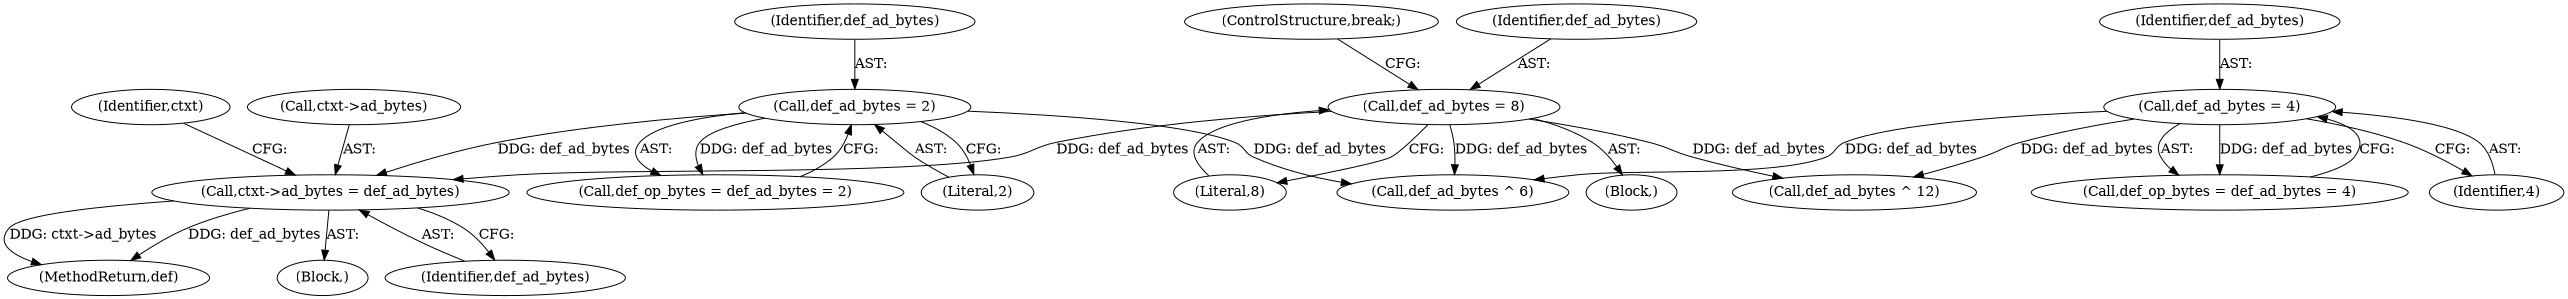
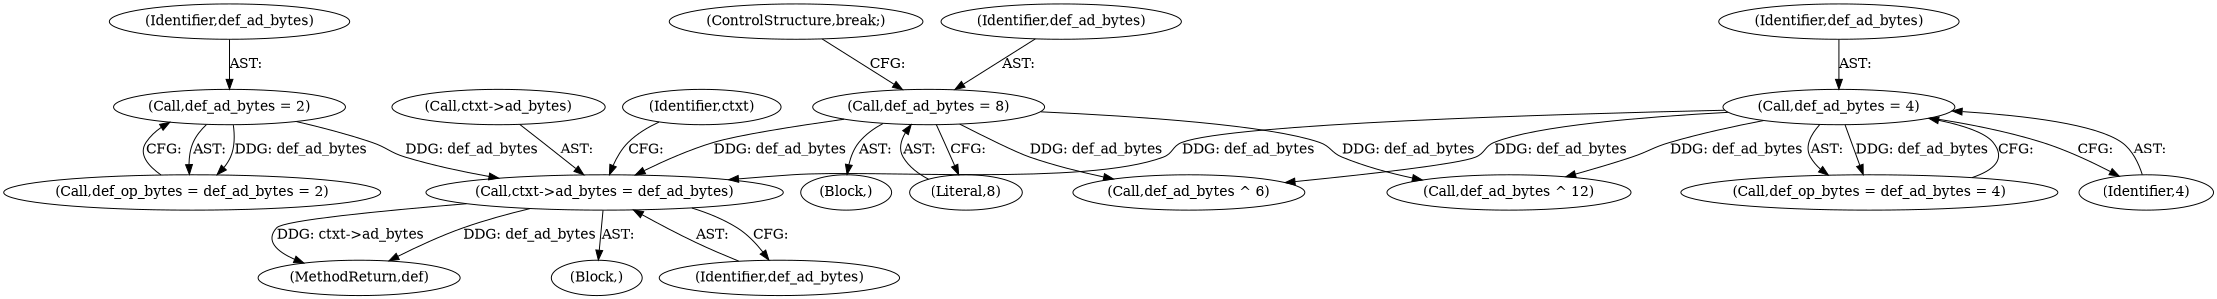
(1131, 123) -> none
none -> (1228, 134)
(978, 192) -> none
